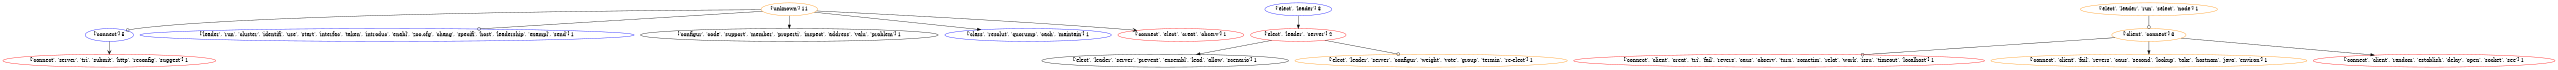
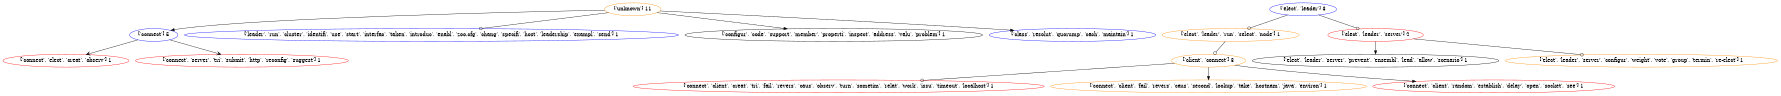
(445, 14) -> (389, 16)
(975, 19) -> (114, 47)
(1298, 20) -> (1337, 21)
none -> (1269, 21)
